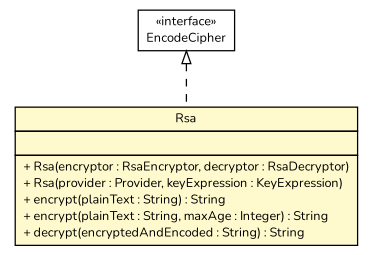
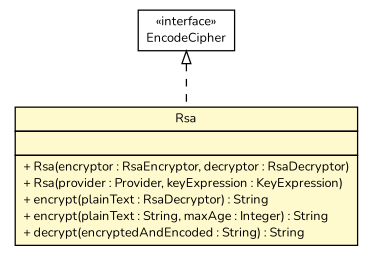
(125, 200) -> (146, 200)
